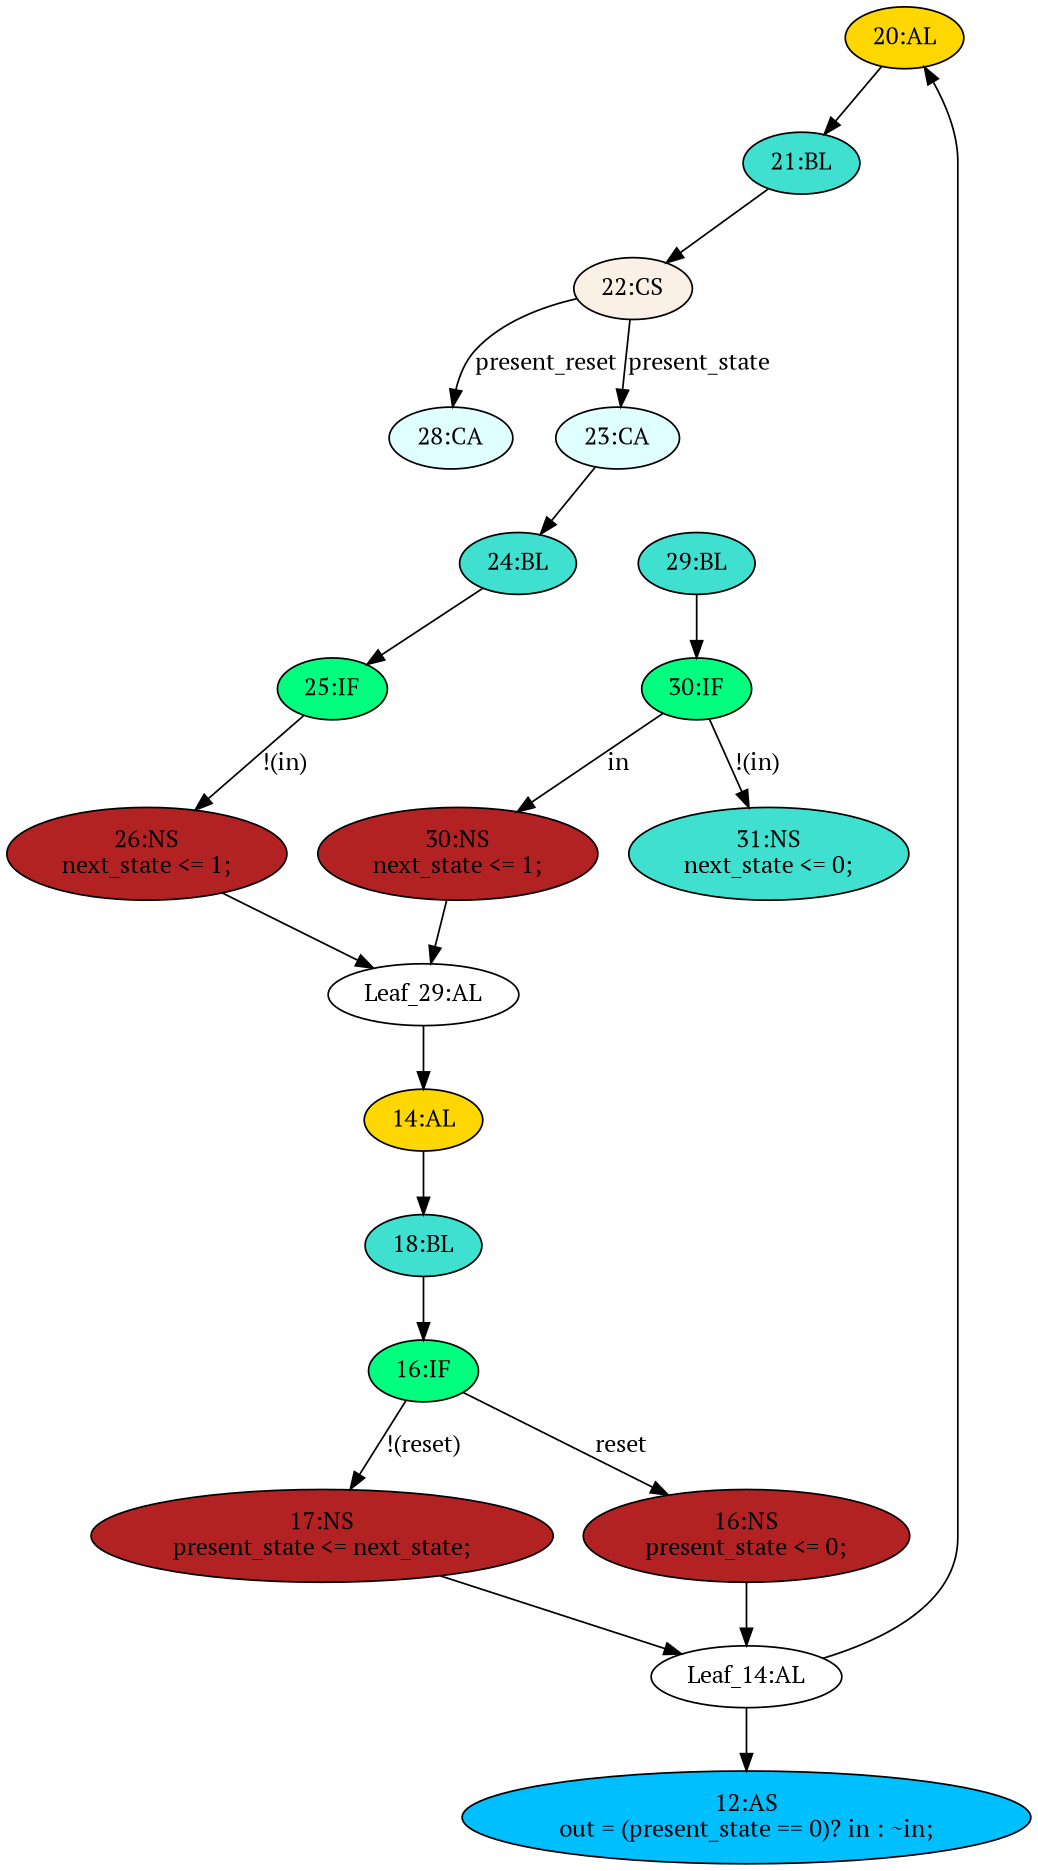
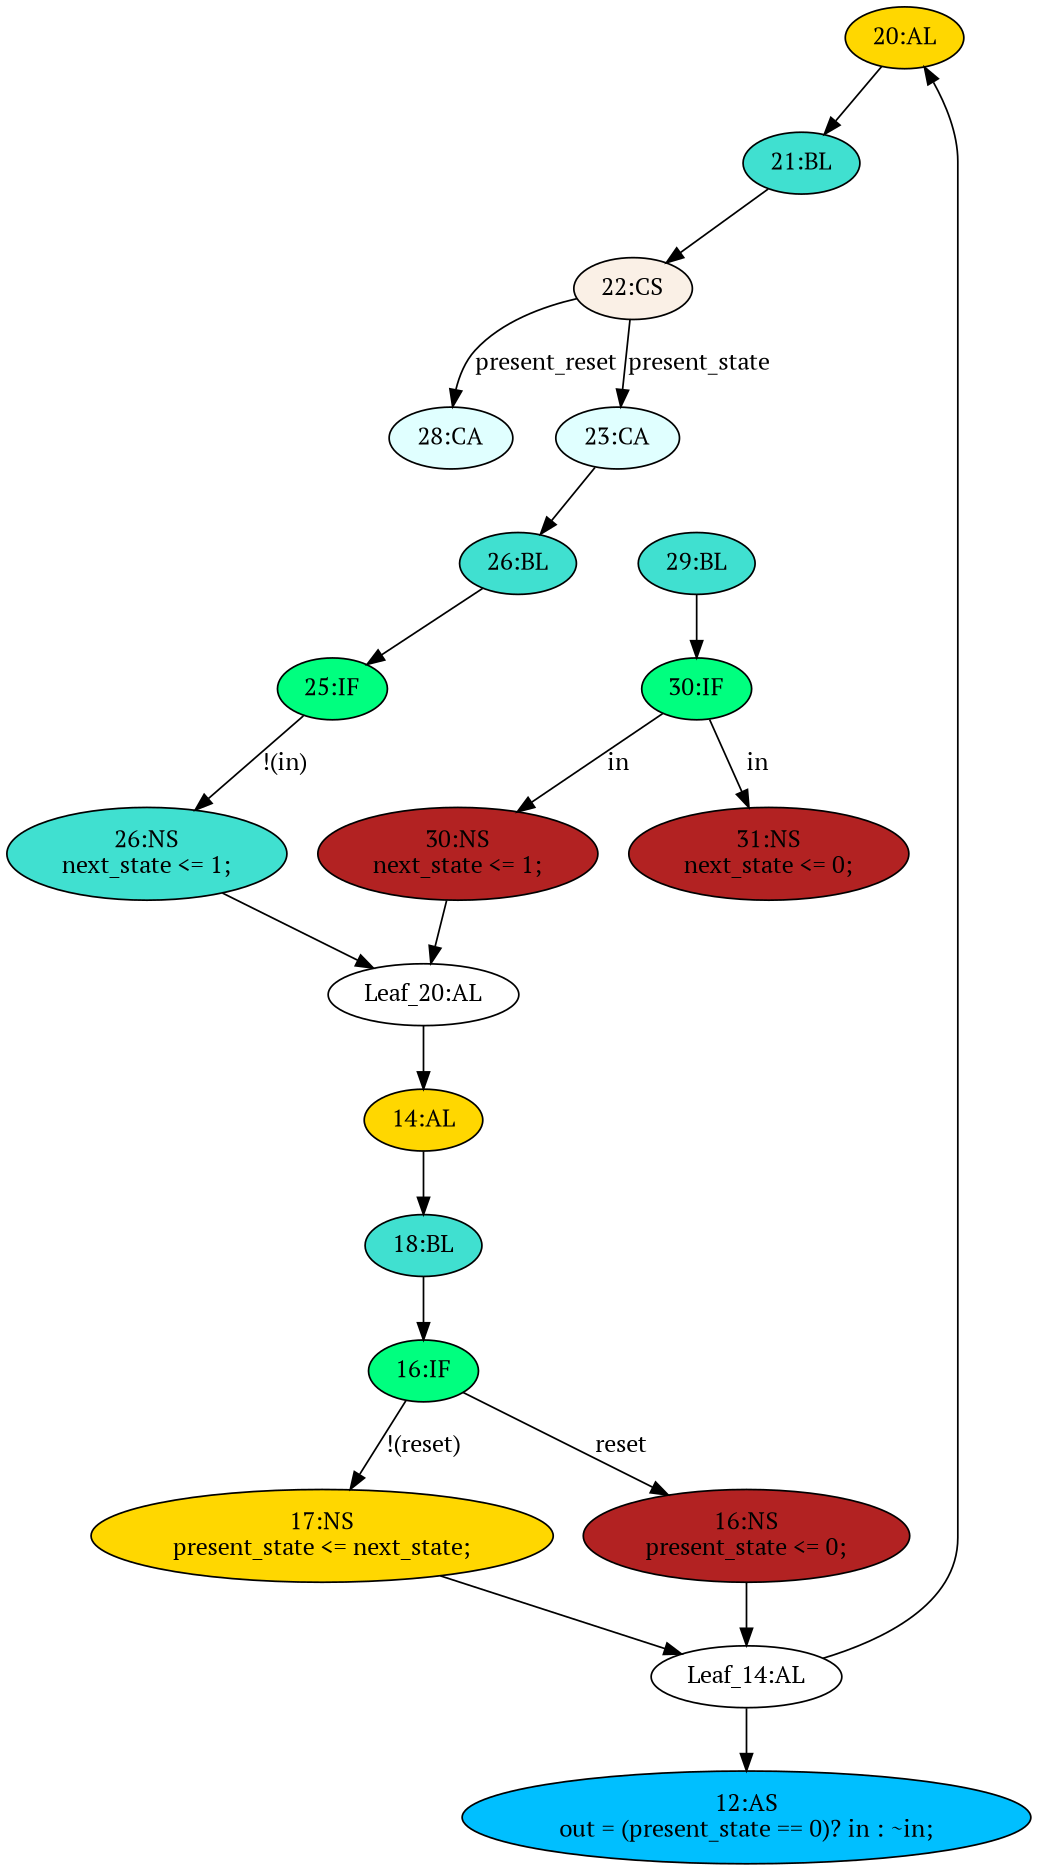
(518, 563) -> (518, 563)
(758, 764) -> (758, 764)
(147, 854) -> (147, 854)
(769, 854) -> (769, 854)
(424, 995) -> (424, 995)
(322, 1536) -> (322, 1536)
